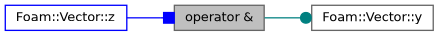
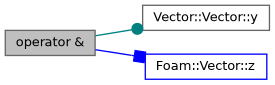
(144, 18) -> (113, 53)
(372, 18) -> (206, 18)
